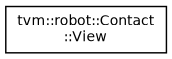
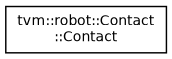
(86, 30) -> (86, 30)
